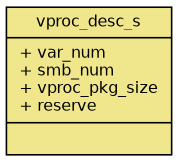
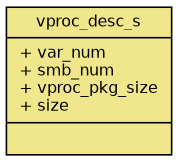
(59, 106) -> (44, 106)
